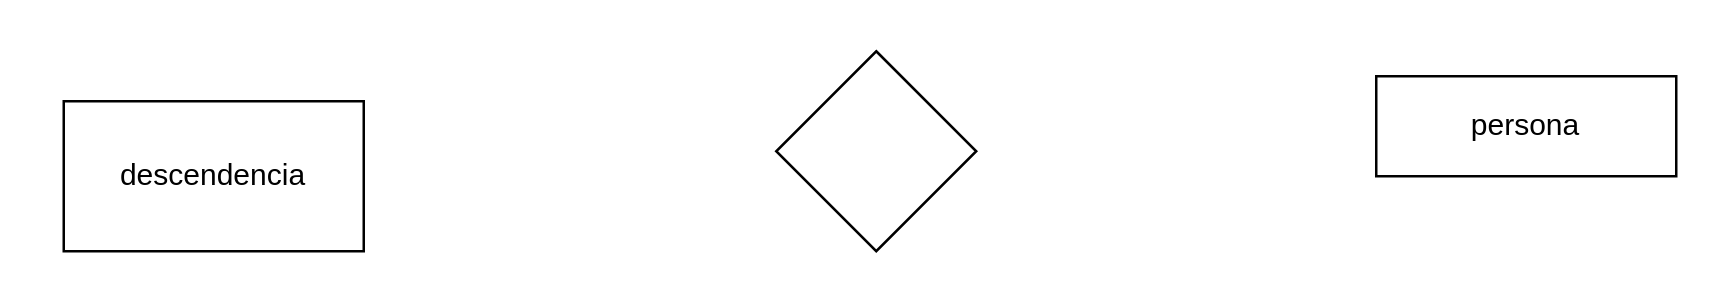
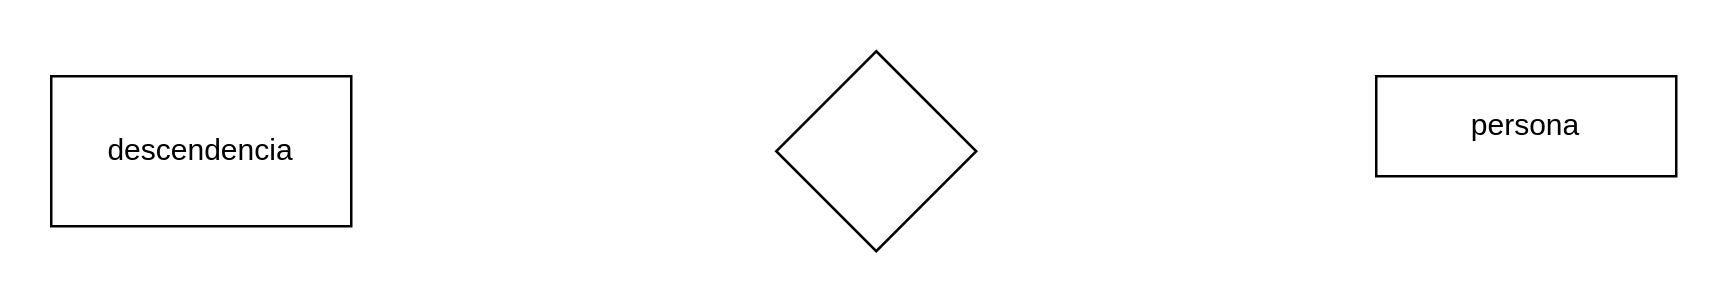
(214, 176) -> (201, 151)
